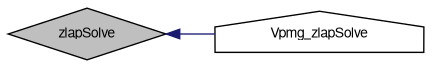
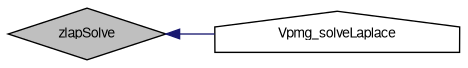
(319, 34) -> (337, 34)
